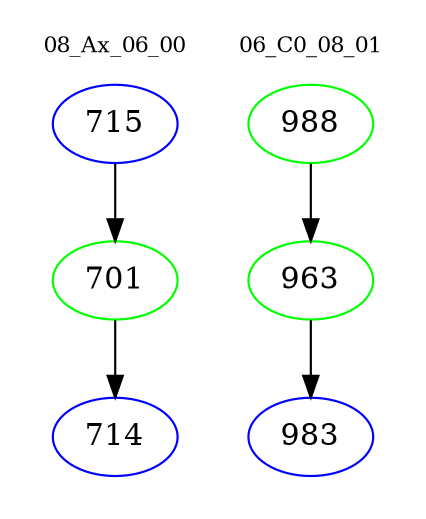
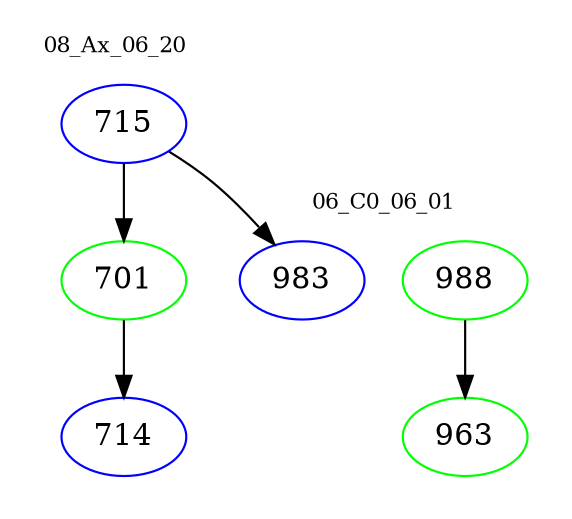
(115, 47) -> (115, 47)
(311, 47) -> (384, 203)
(311, 348) -> (236, 204)
